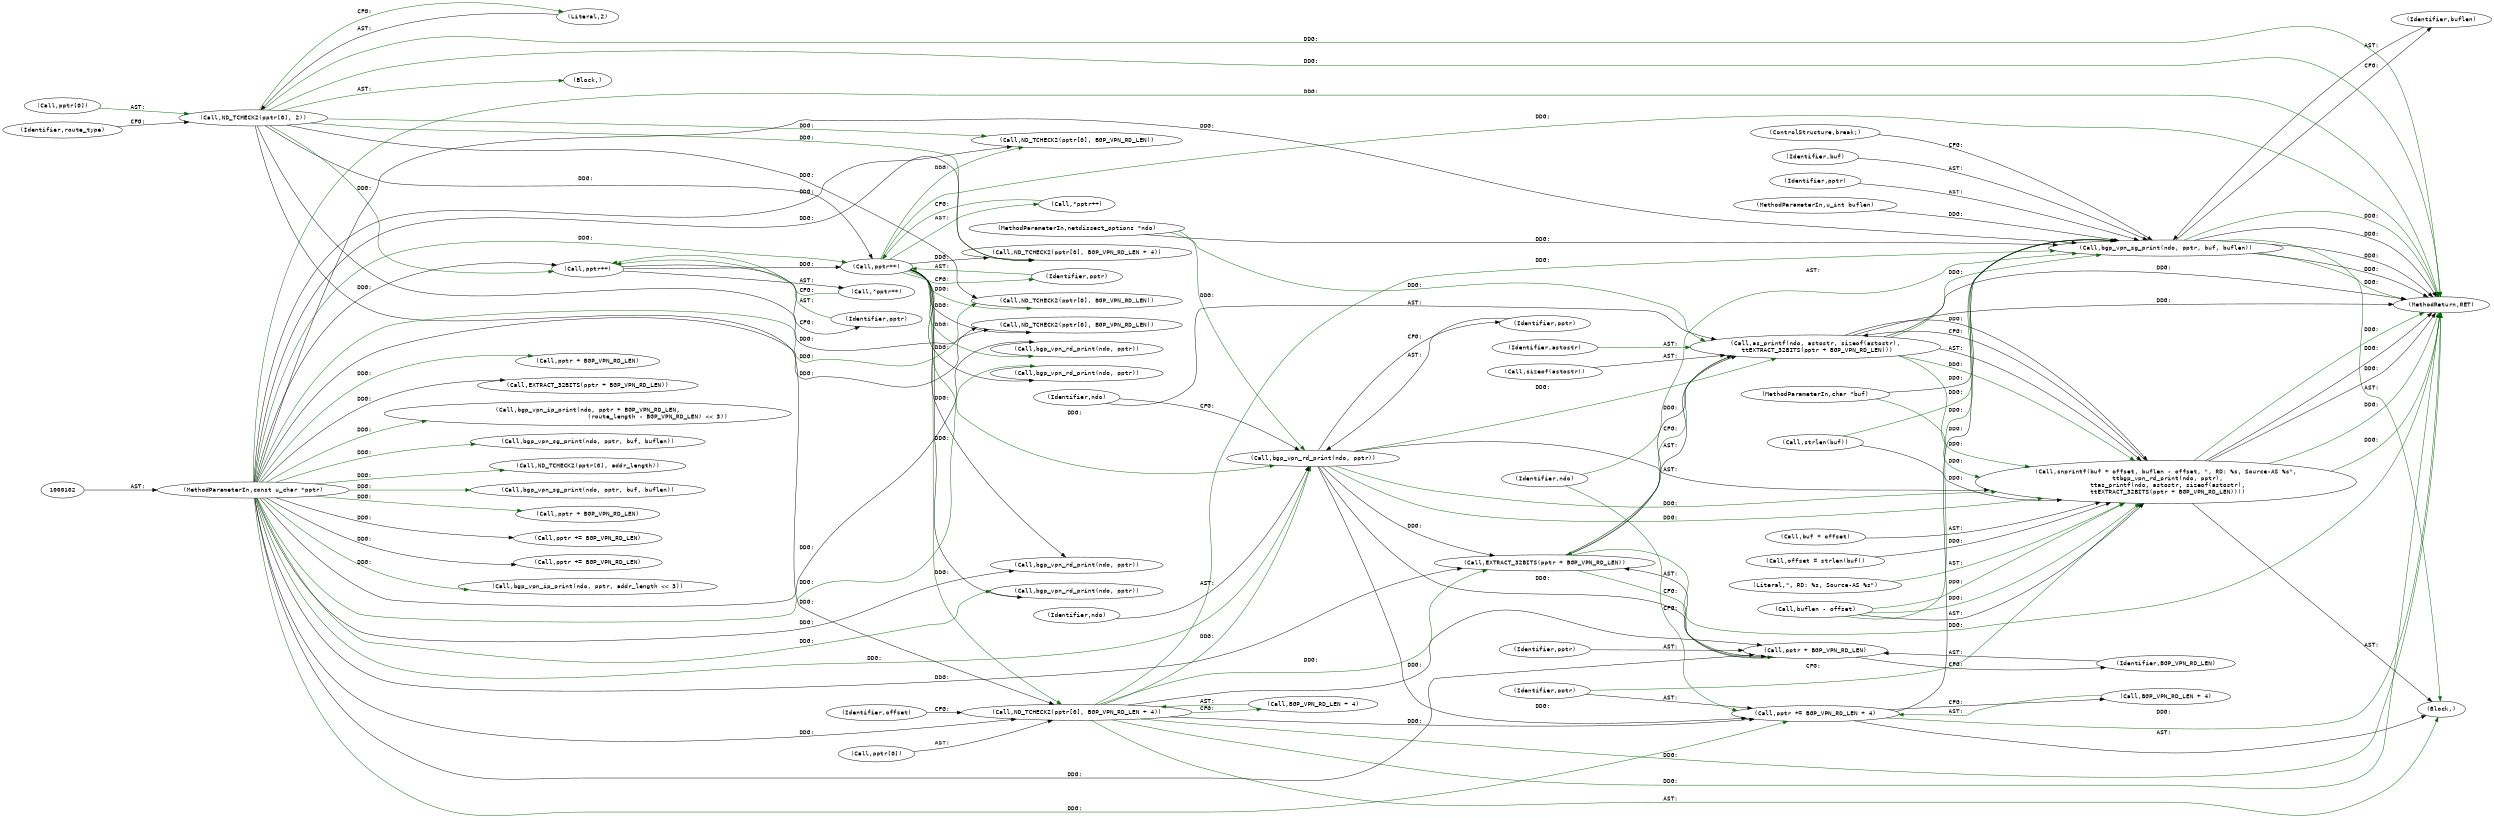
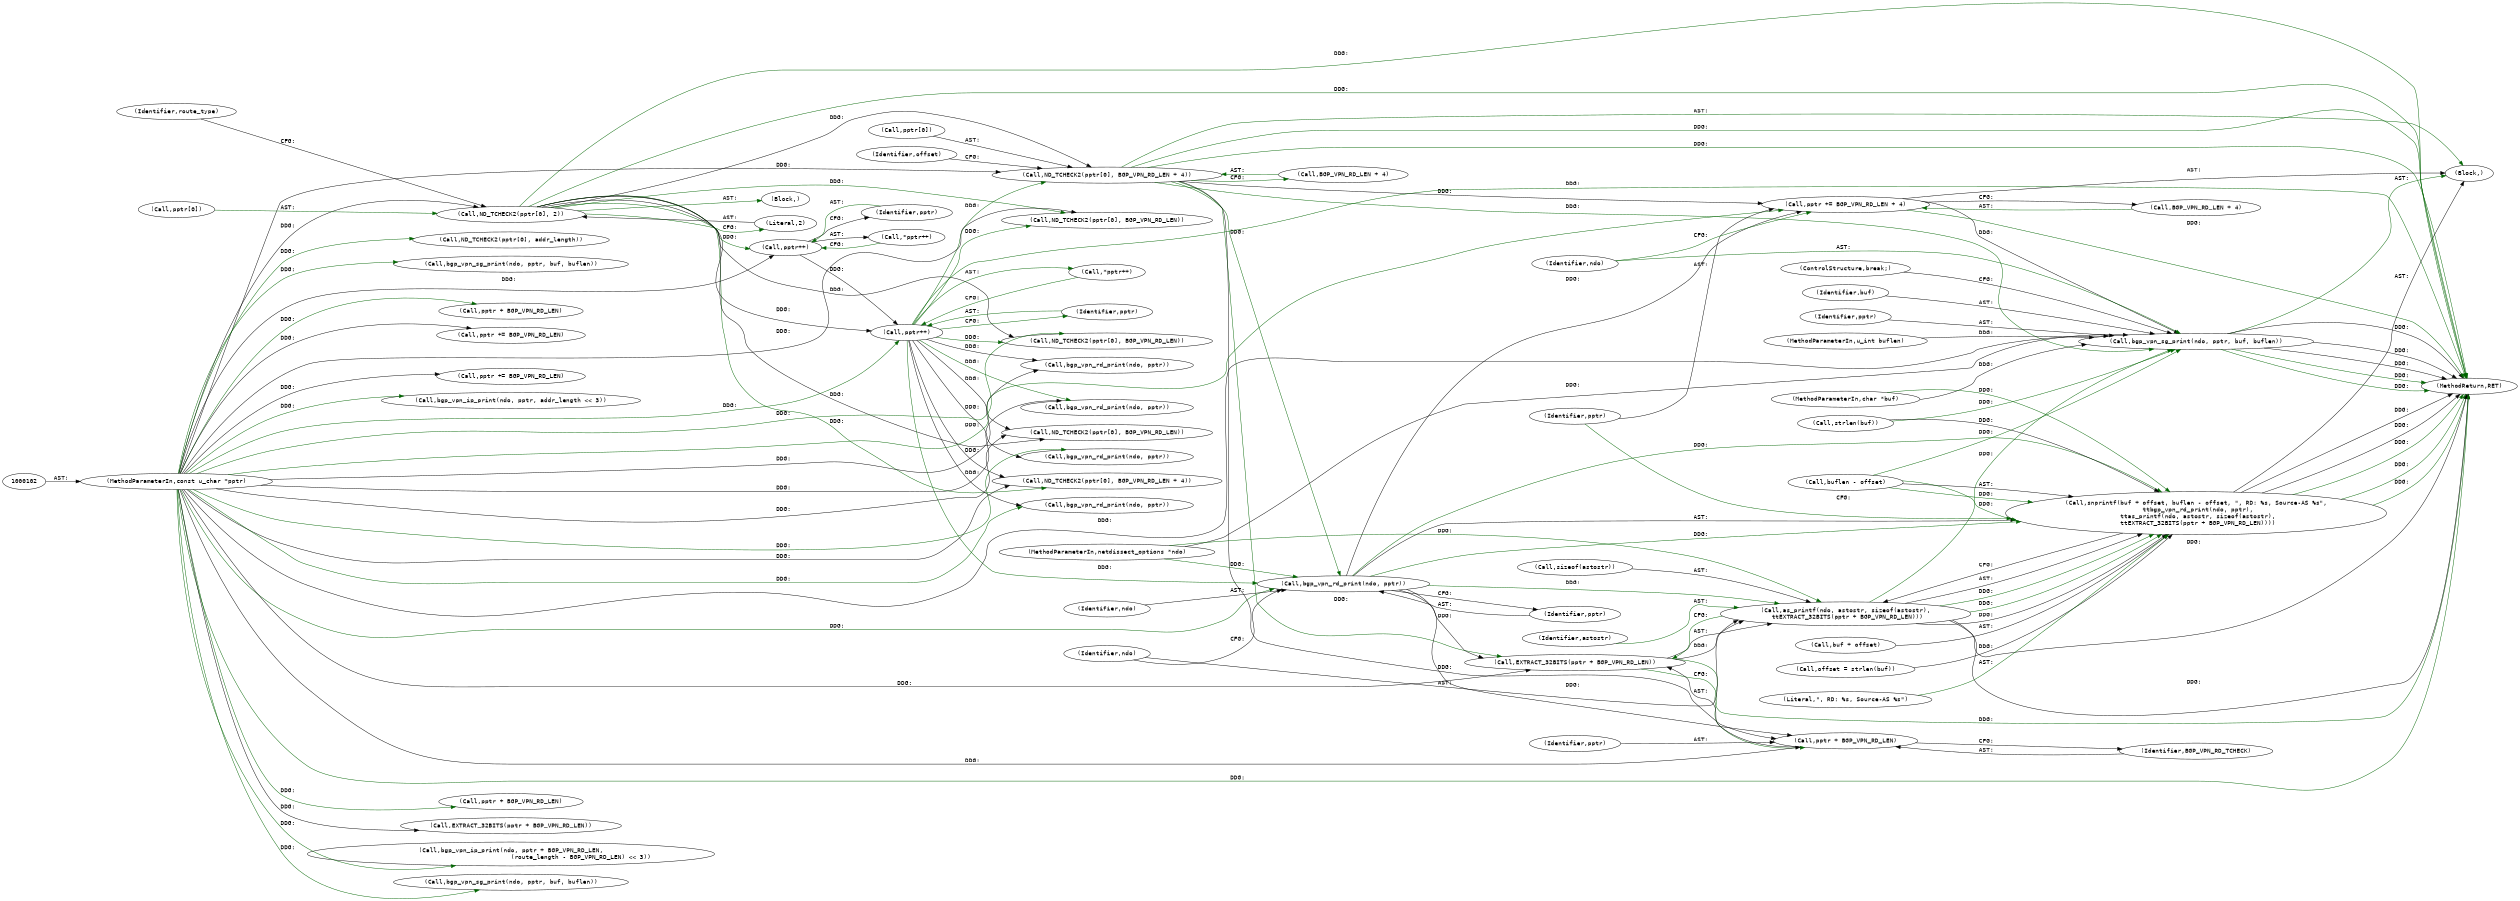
(2441, 20) -> none
none -> (267, 264)
(2166, 664) -> (2196, 751)
